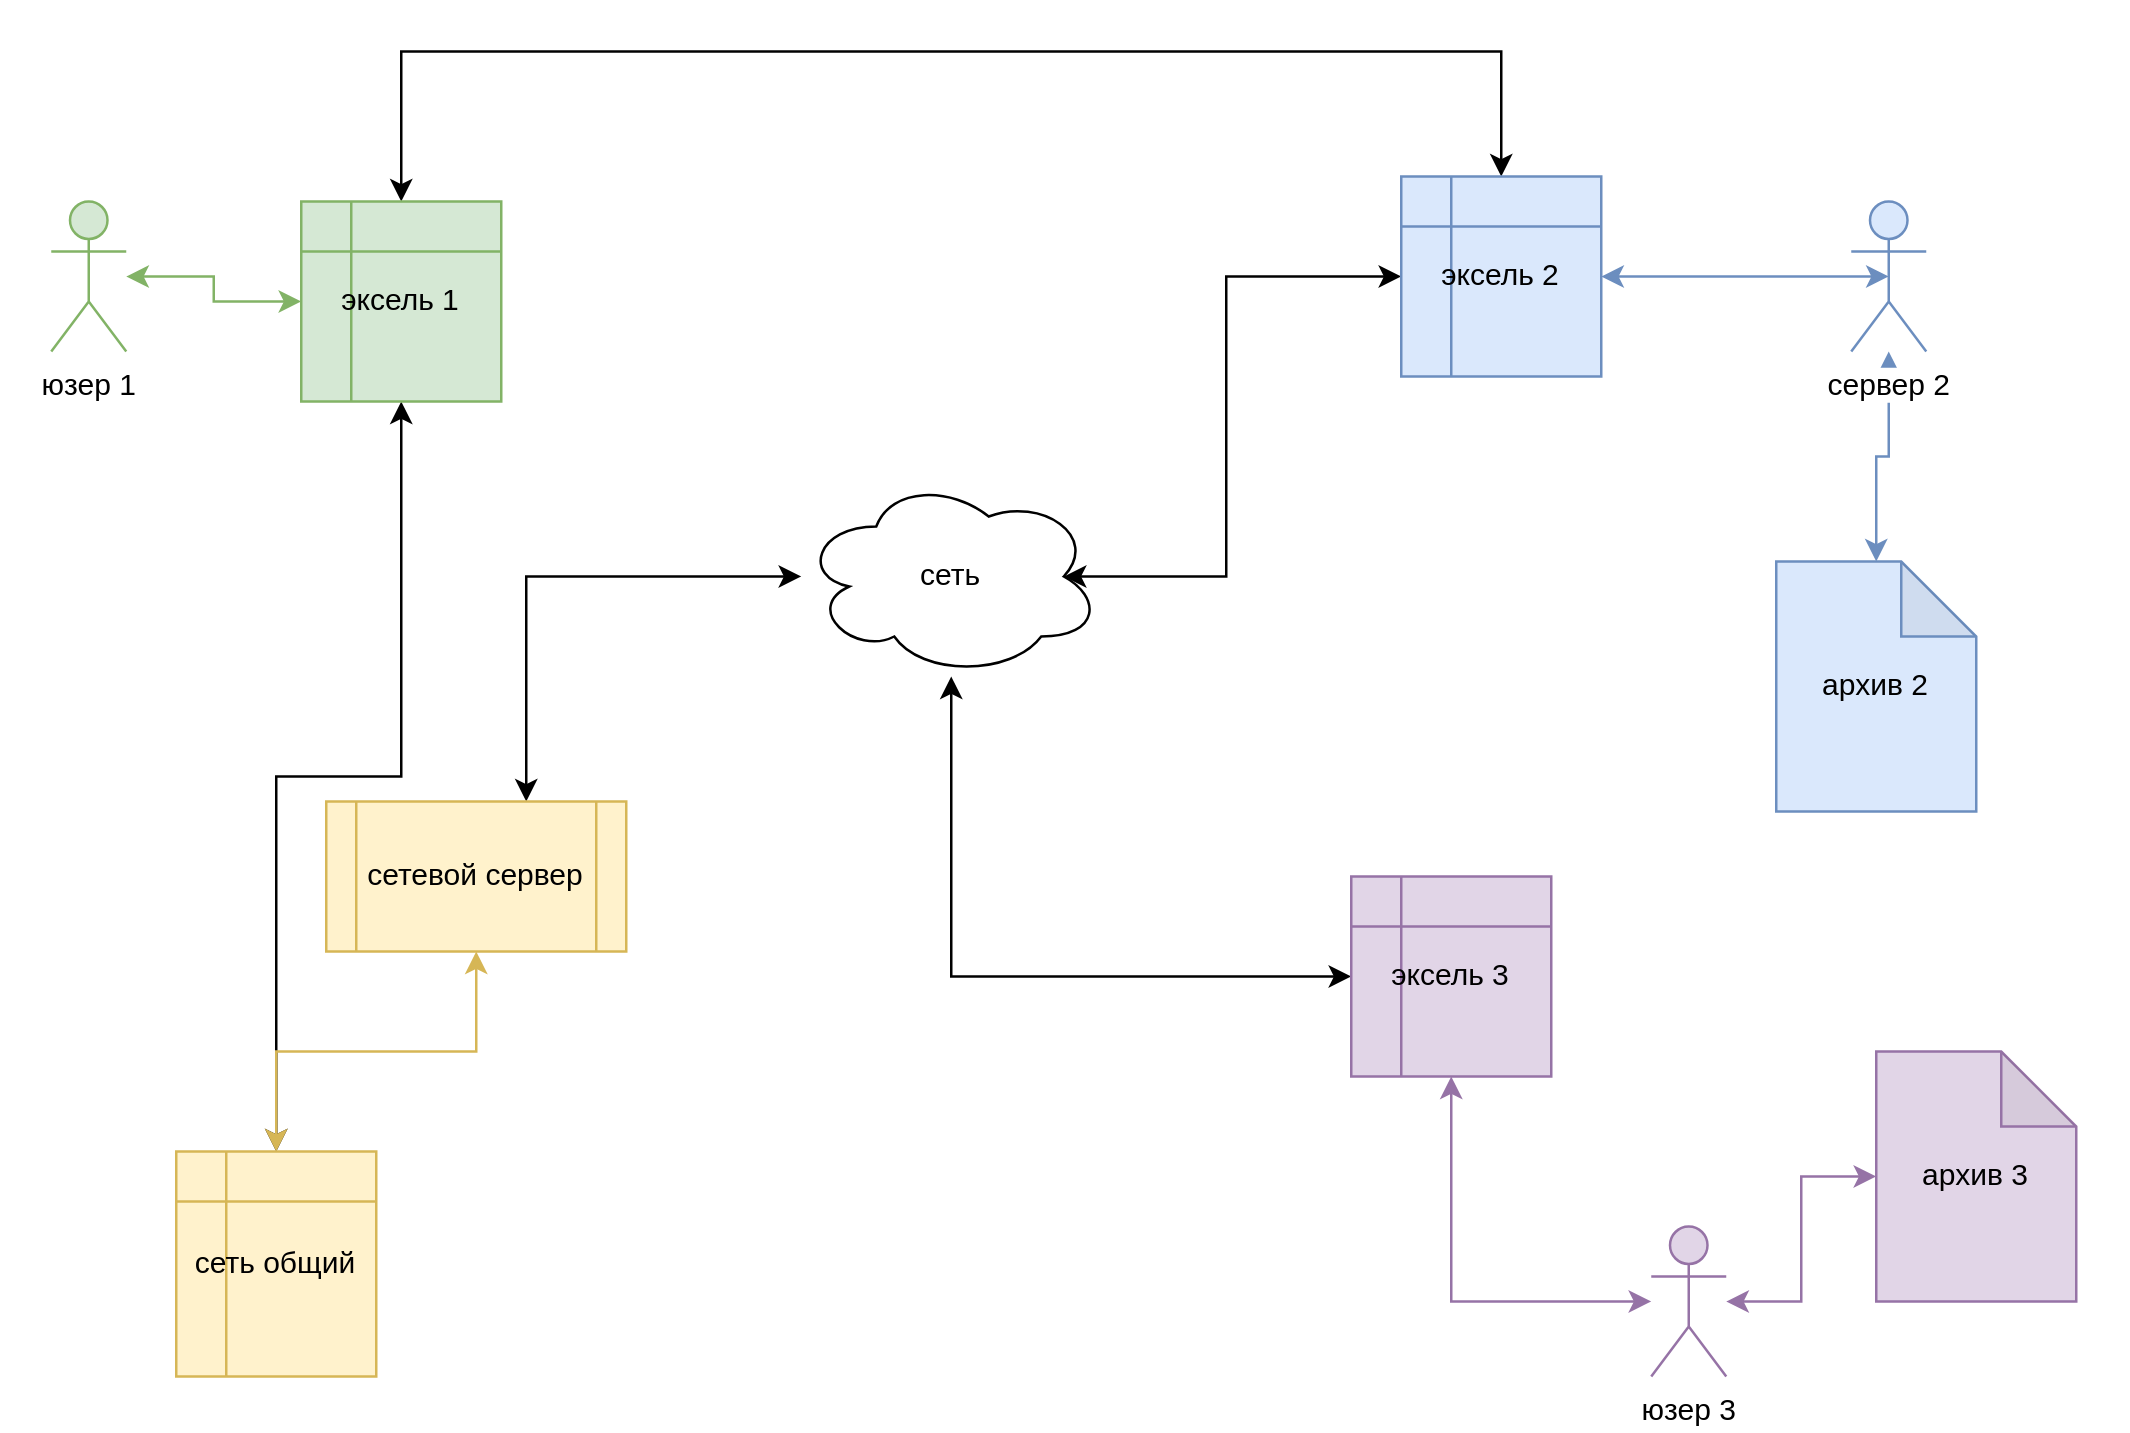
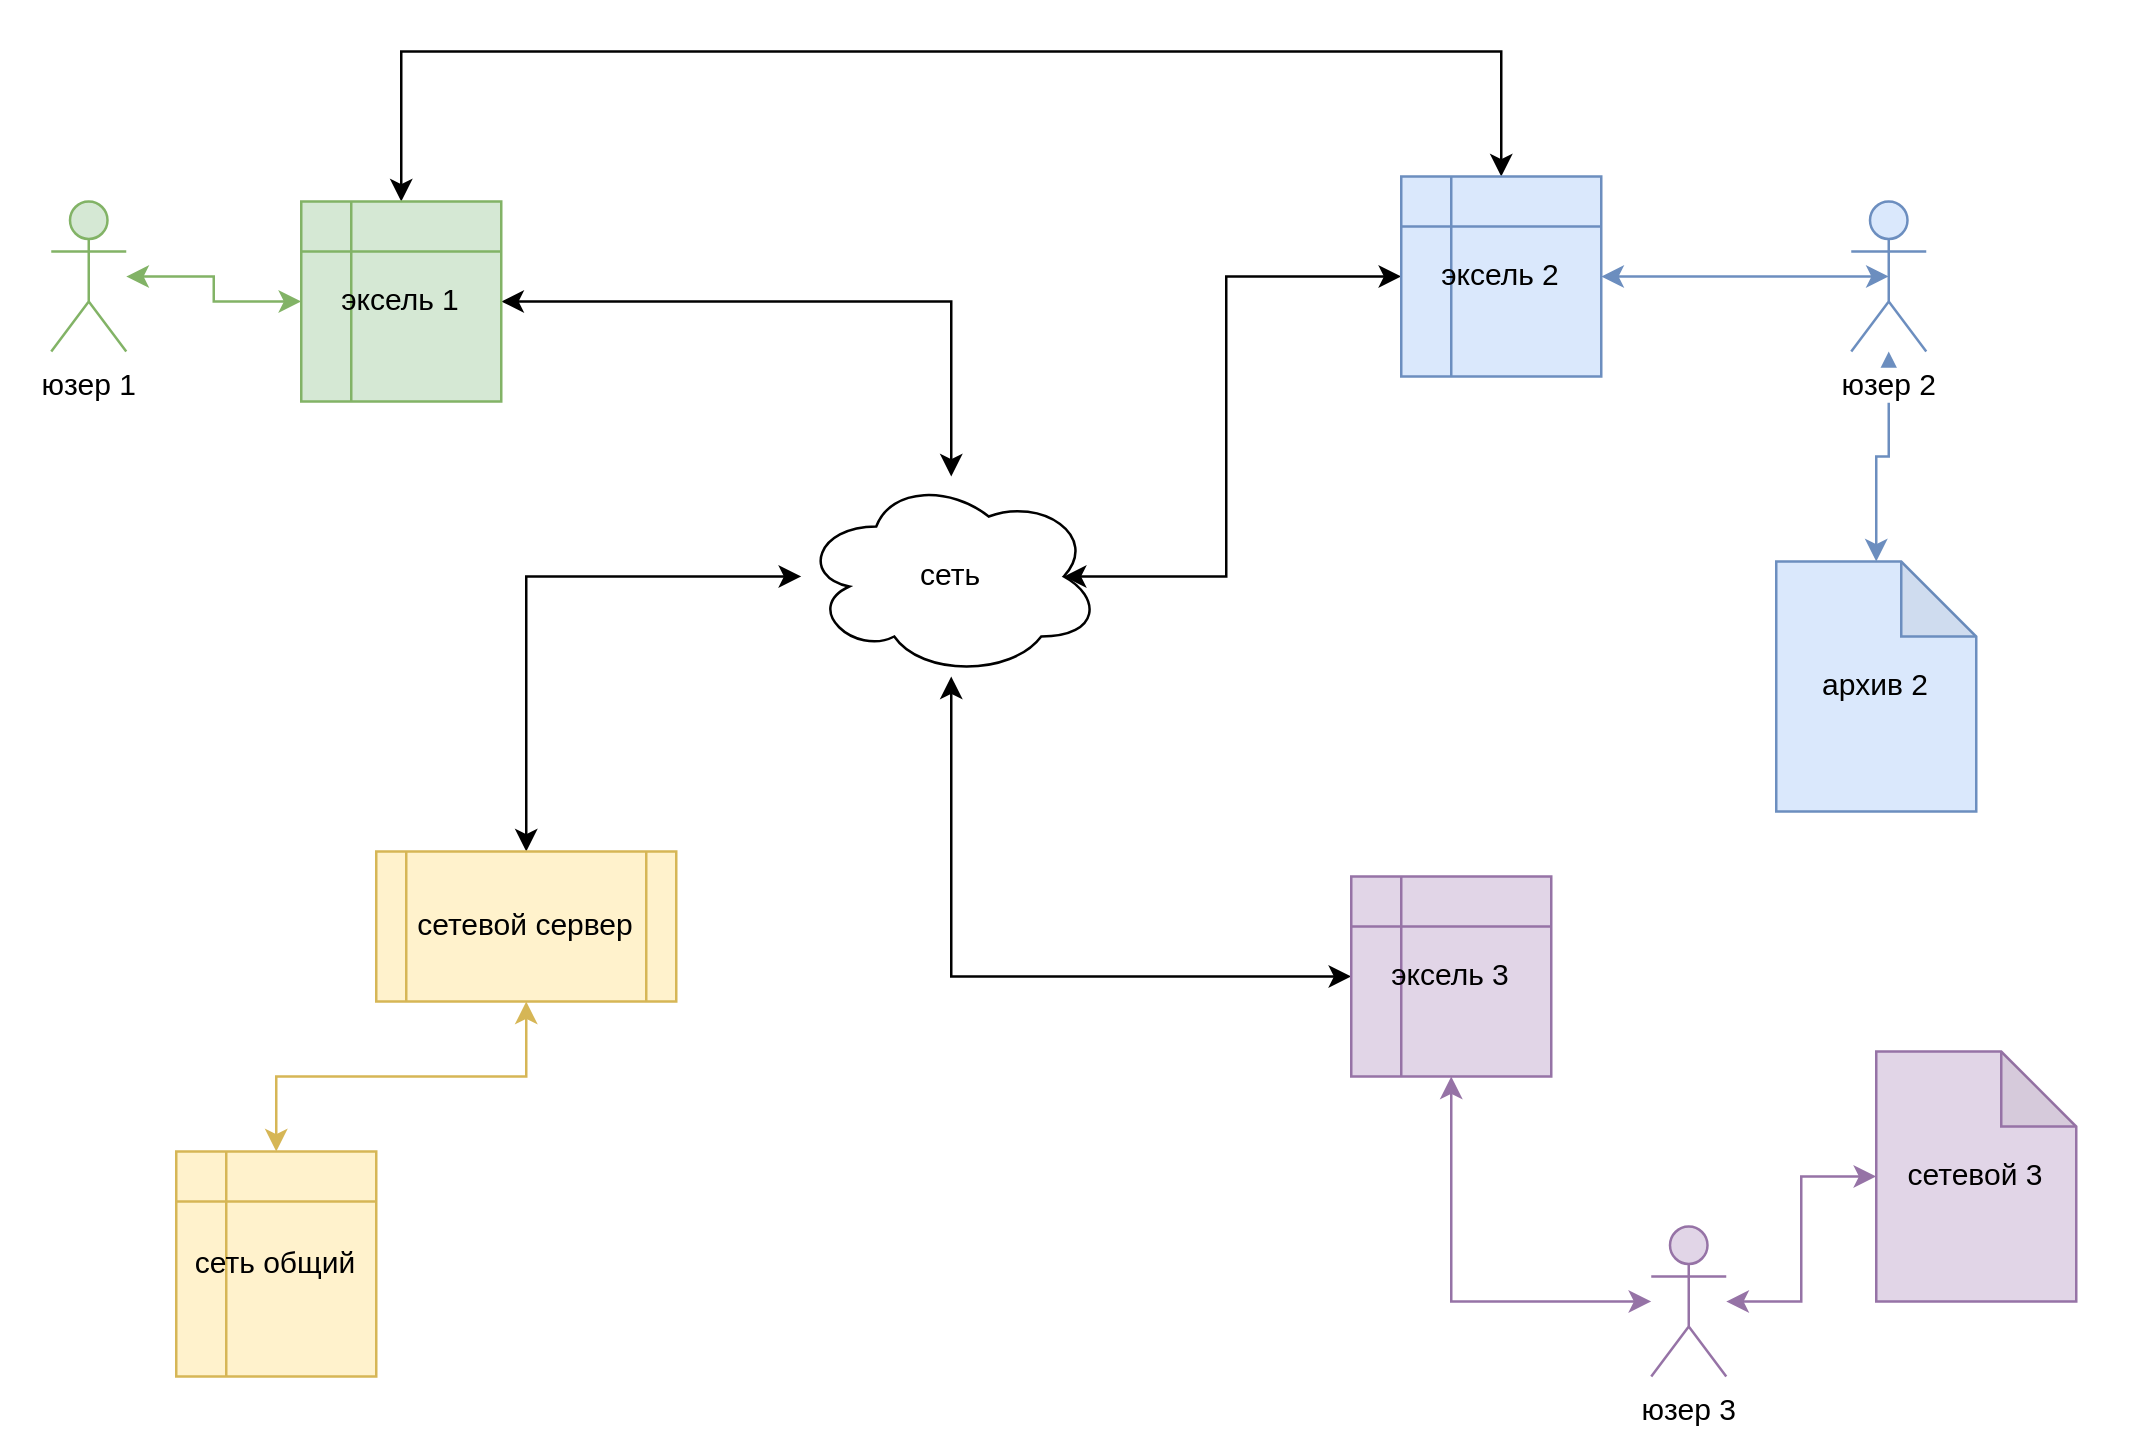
(1890, 387) -> (1890, 387)
(383, 776) -> (813, 301)
(476, 876) -> (526, 926)
(1976, 1176) -> (1976, 1176)
